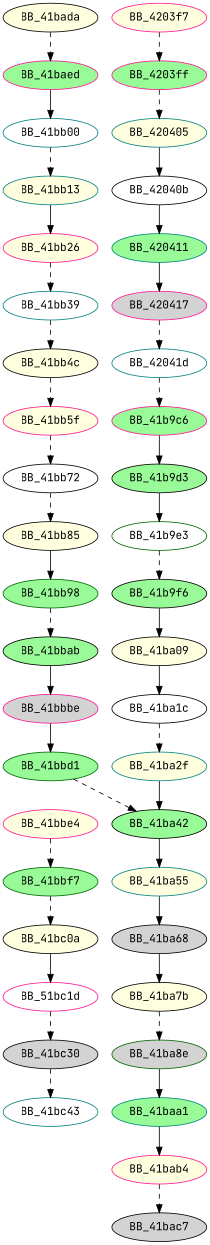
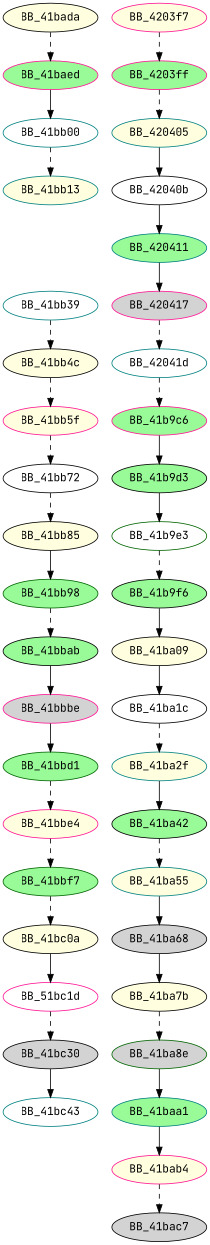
(51, 248) -> none
(101, 793) -> (51, 791)
(159, 849) -> (159, 849)
(51, 1079) -> (51, 1079)
